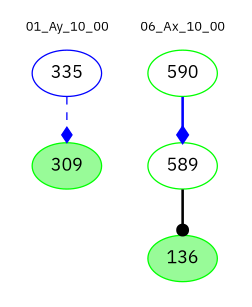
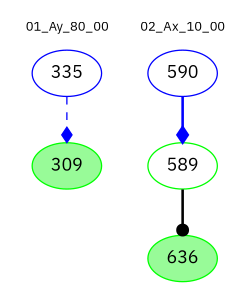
(68, 28) -> (68, 28)
(183, 28) -> (183, 28)
(183, 73) -> (183, 73)
(183, 259) -> (183, 259)
